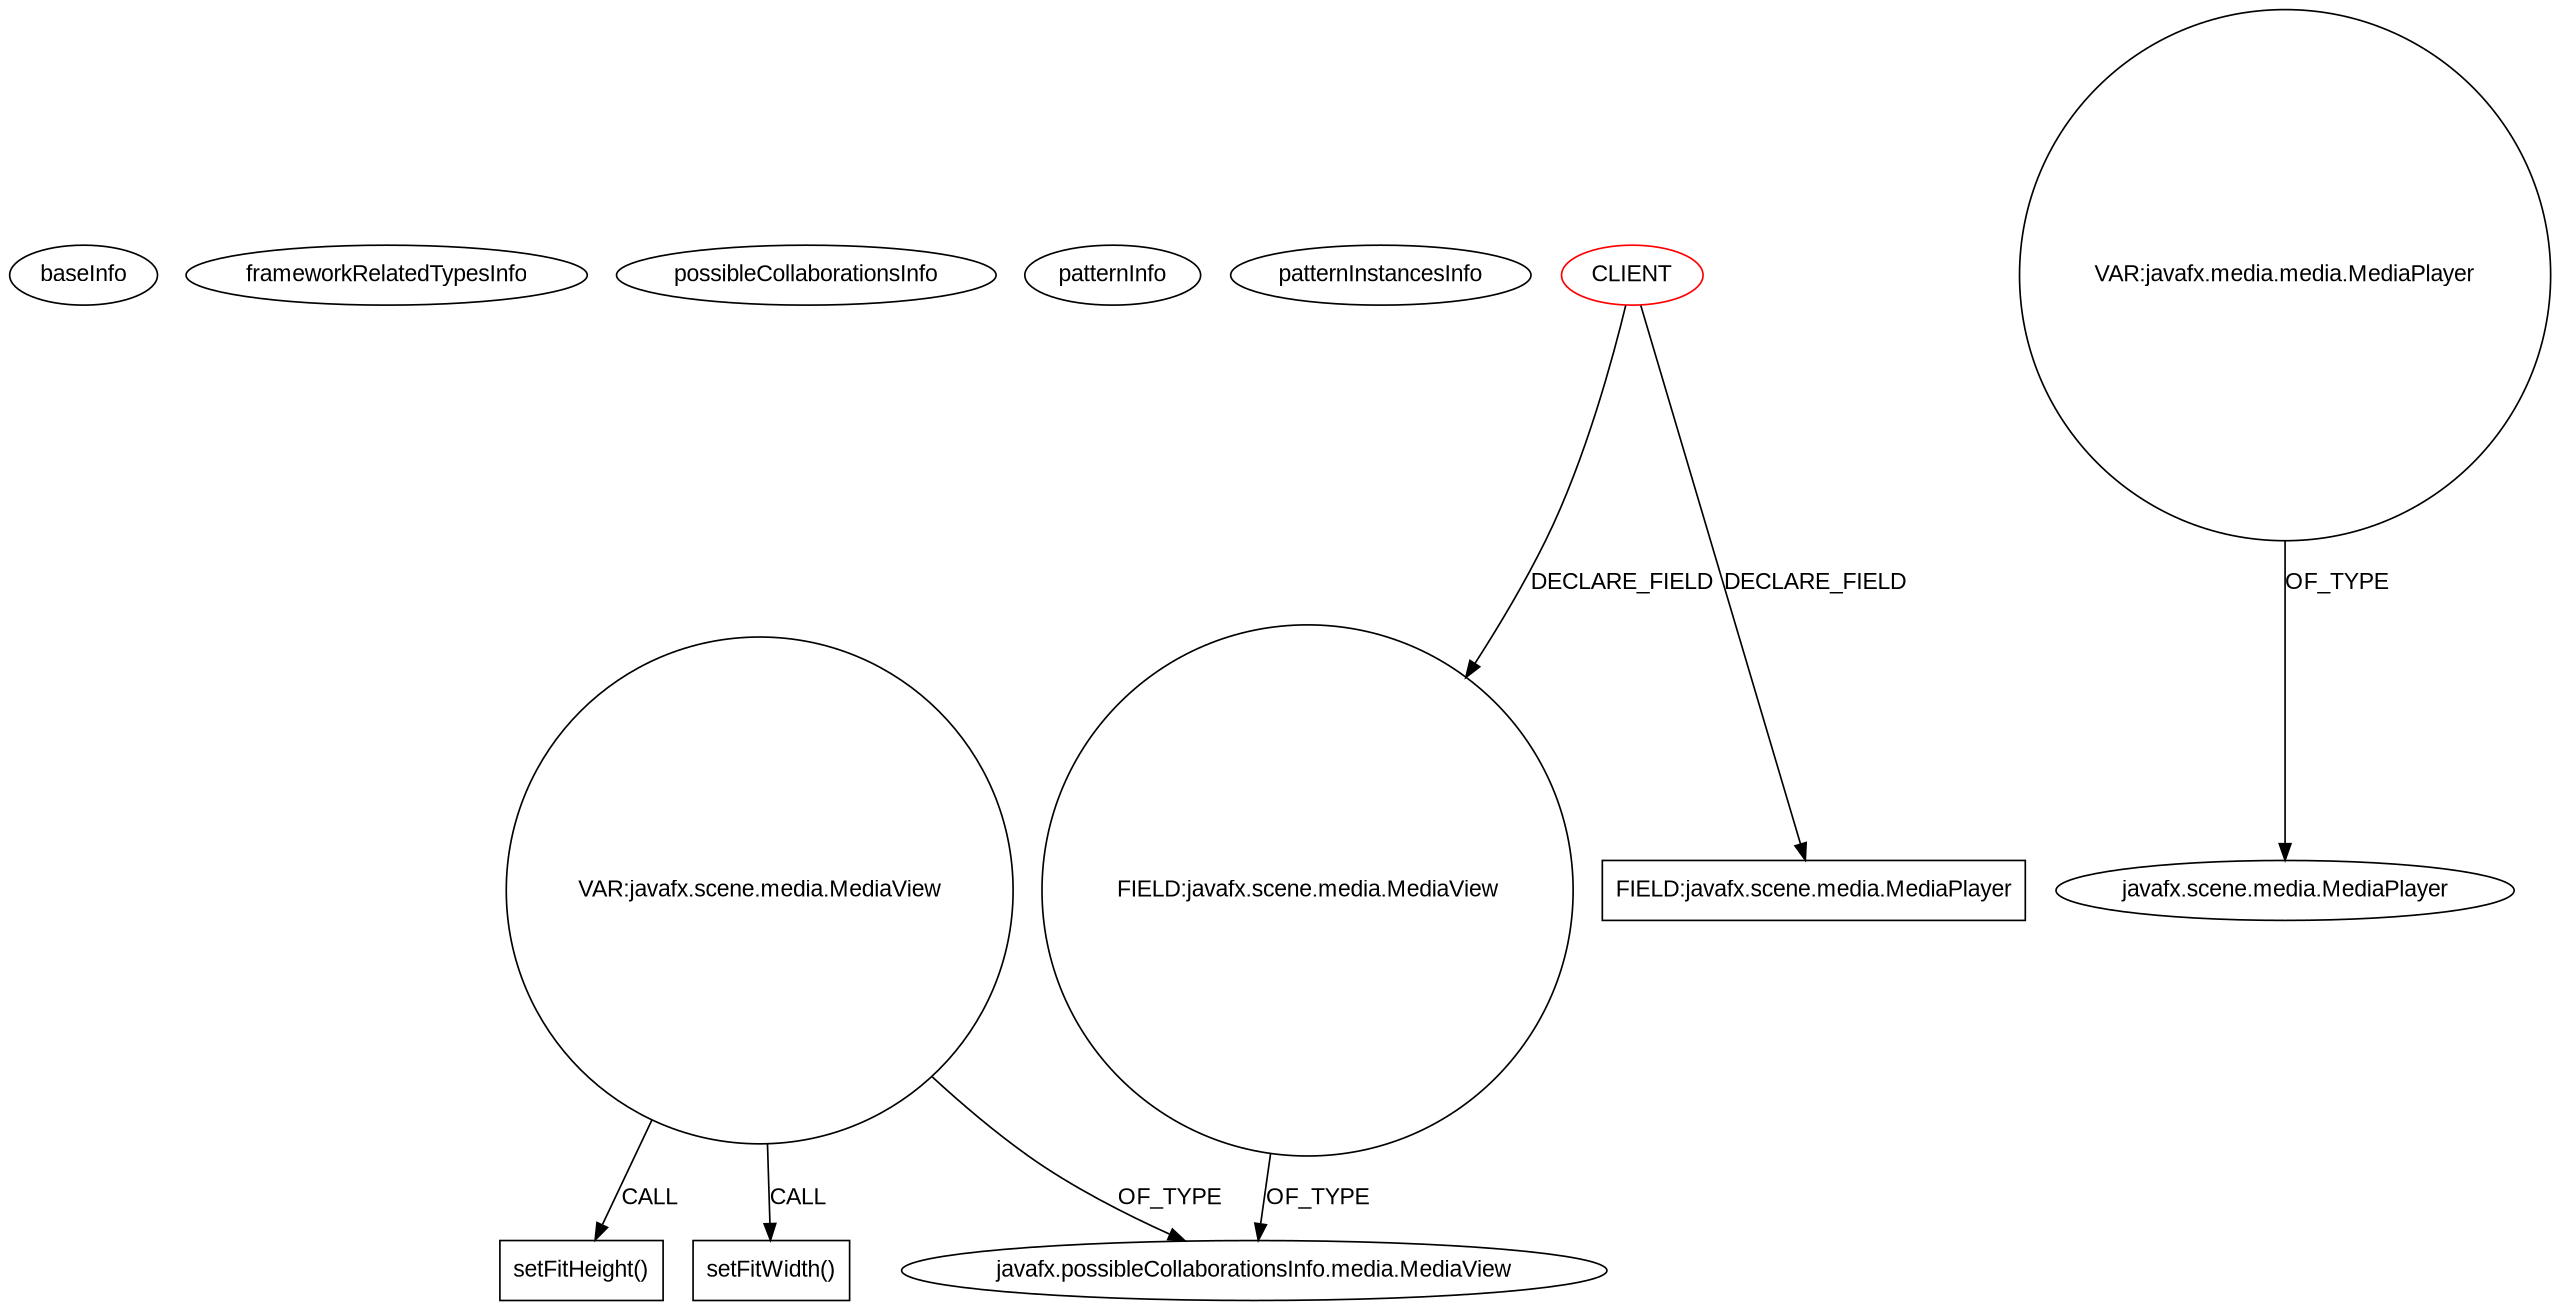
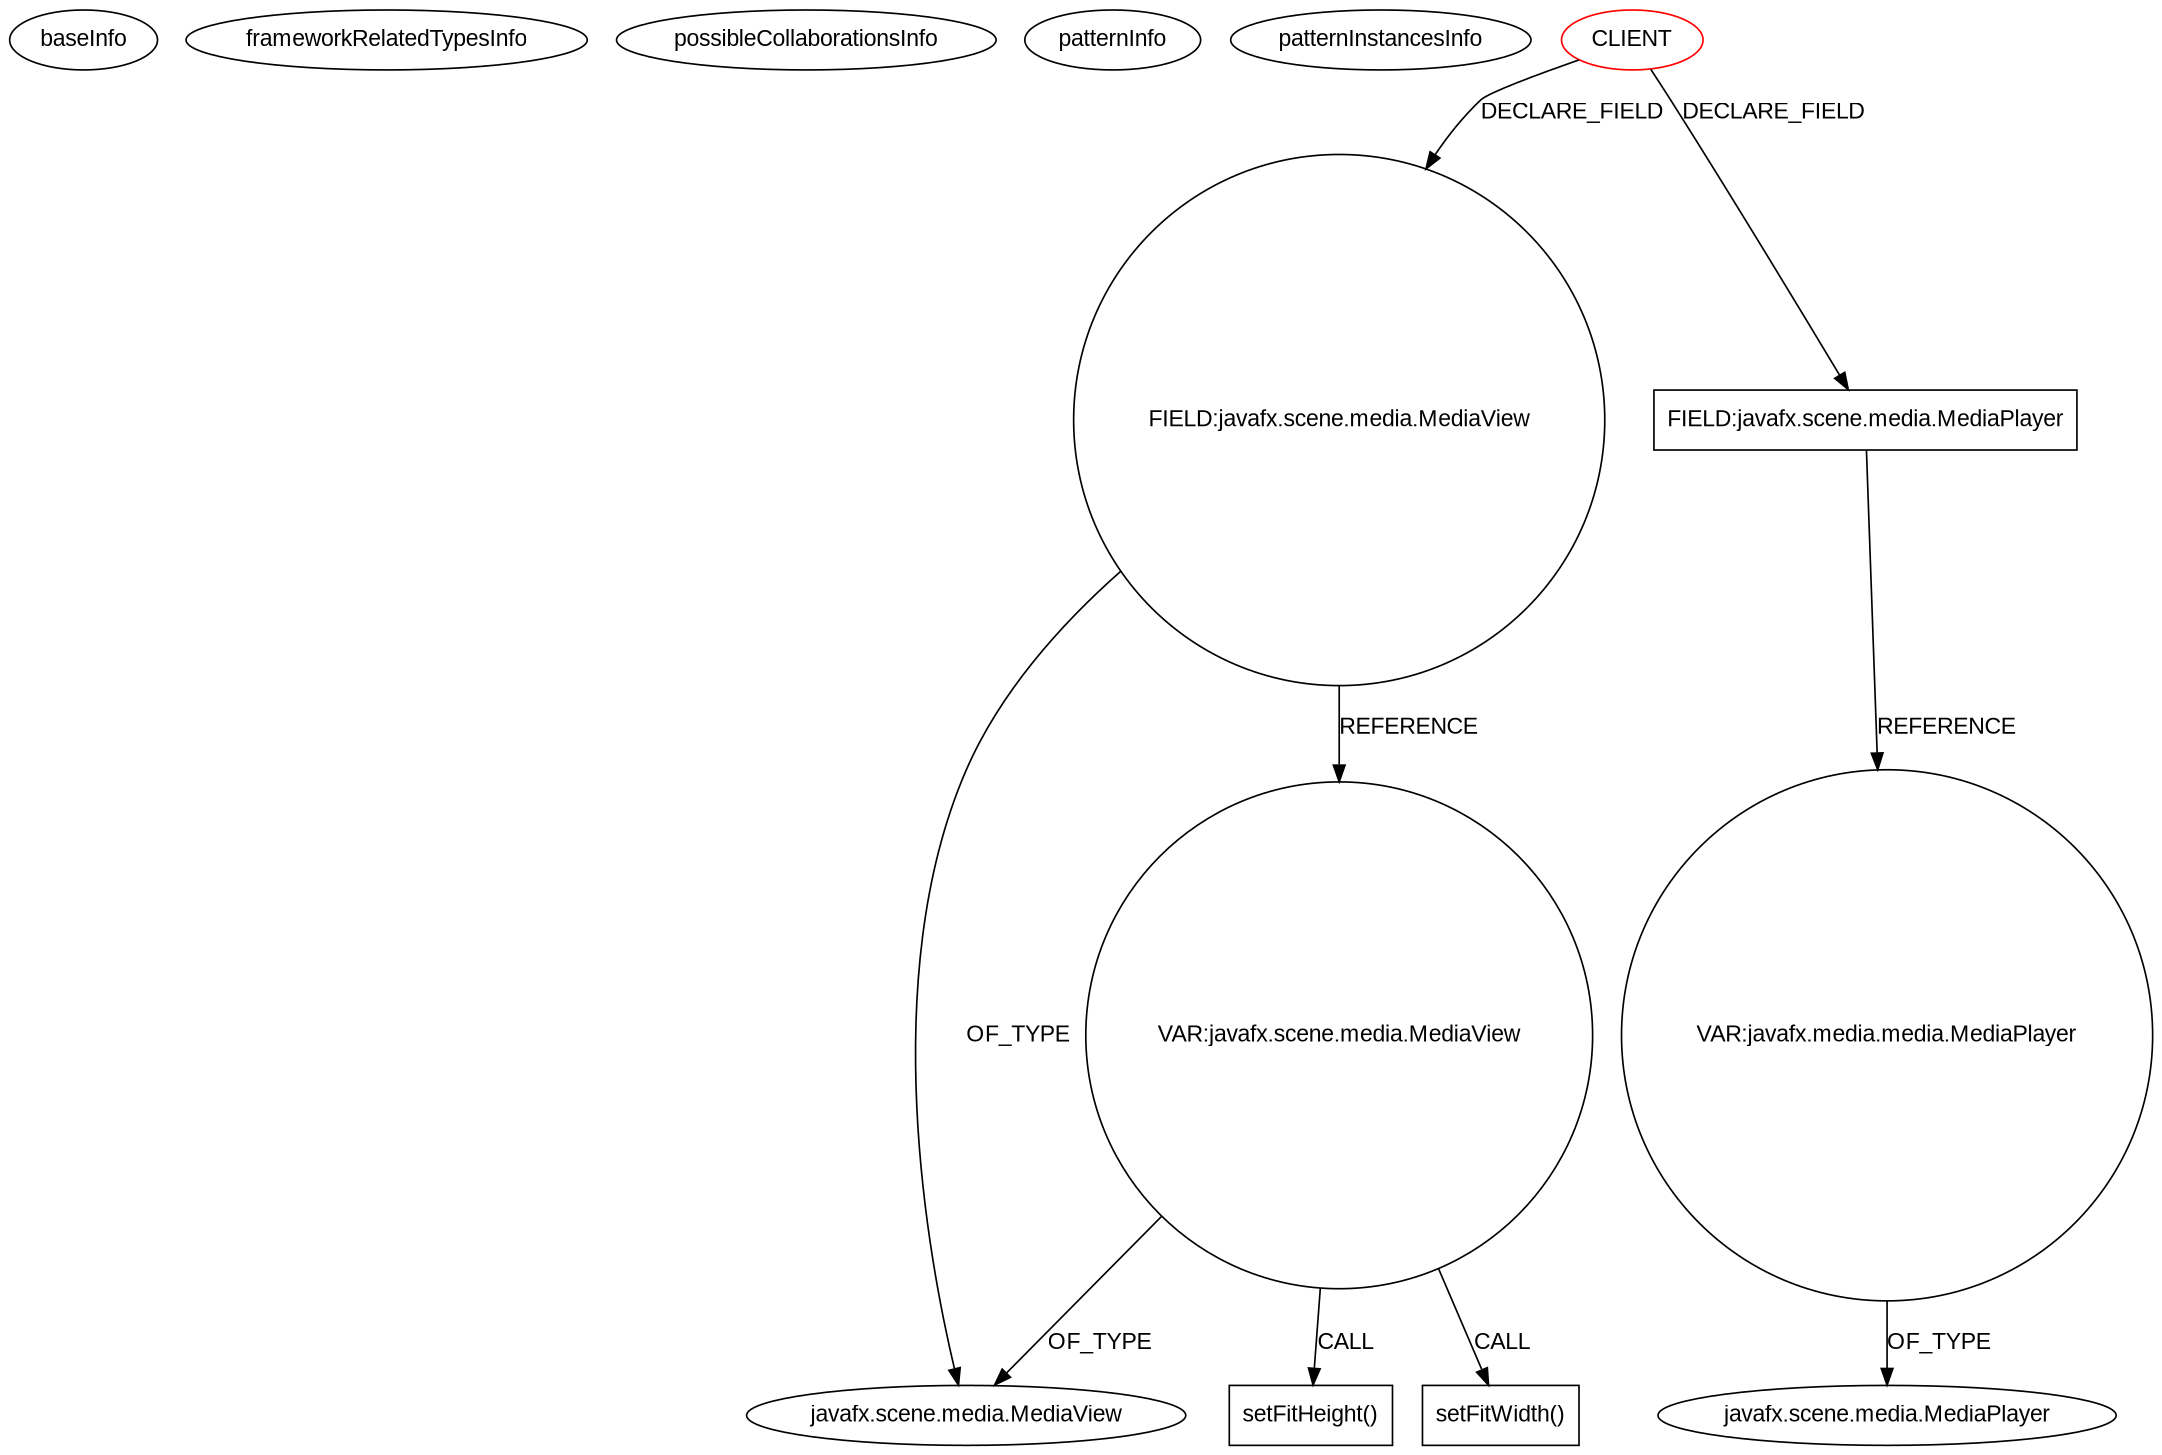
none -> (1872, 602)
none -> (1339, 725)
(1254, 1271) -> (966, 1415)
